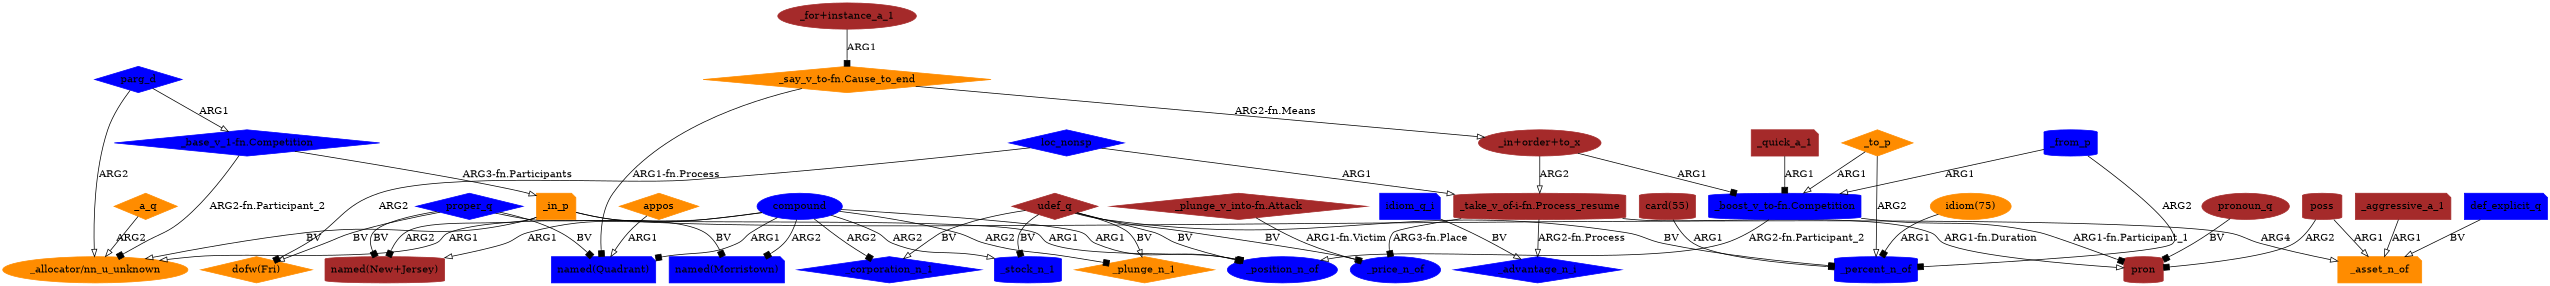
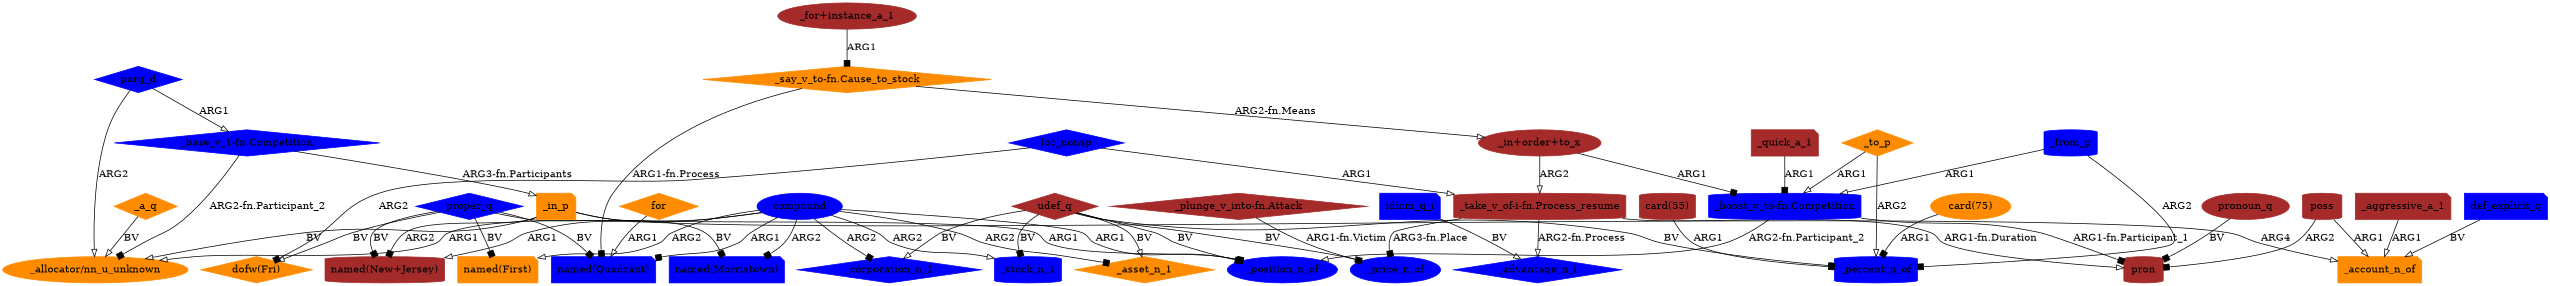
(847, 79) -> (847, 79)
(659, 206) -> (659, 206)
(1971, 206) -> (1971, 206)
(131, 238) -> (131, 238)
none -> (498, 270)
(1145, 270) -> (1145, 270)
(2380, 270) -> (2380, 270)
